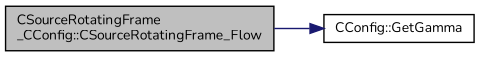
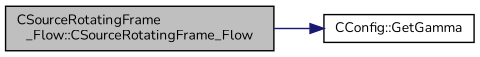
(140, 29) -> (140, 29)
